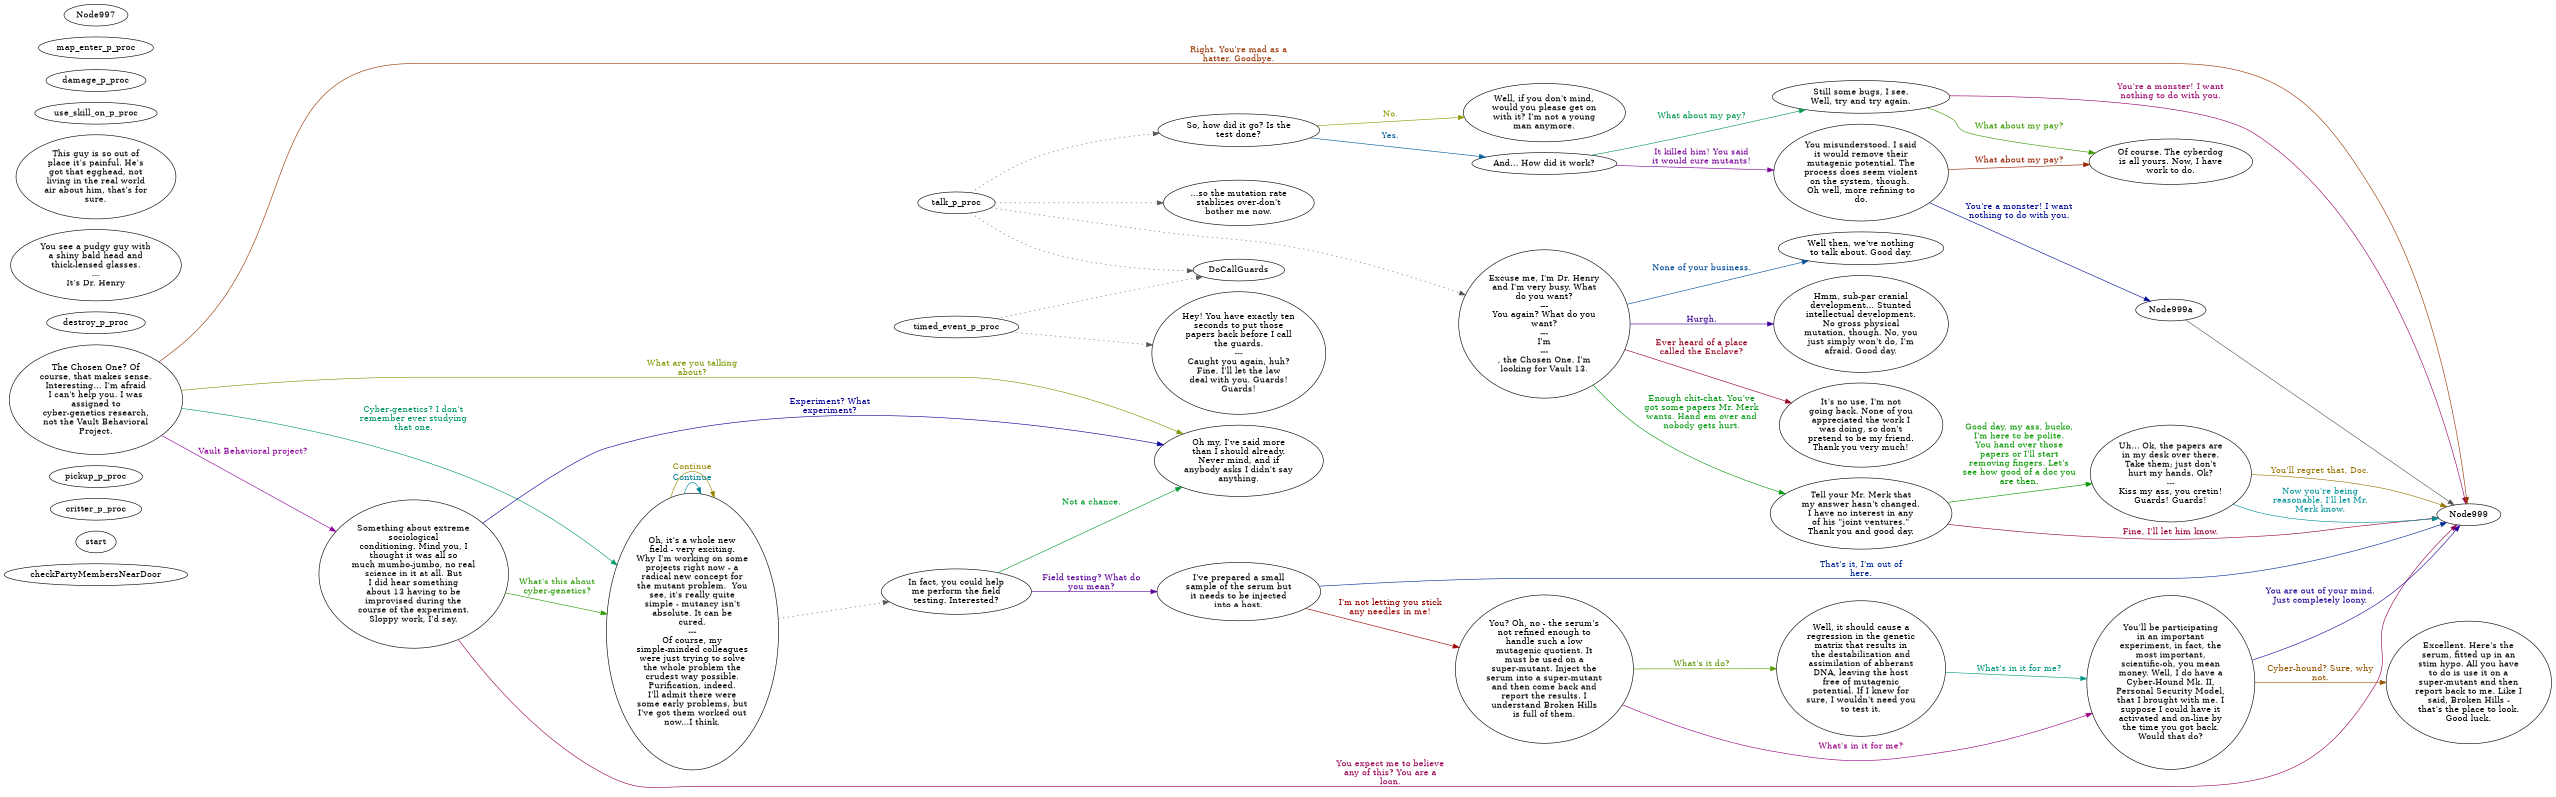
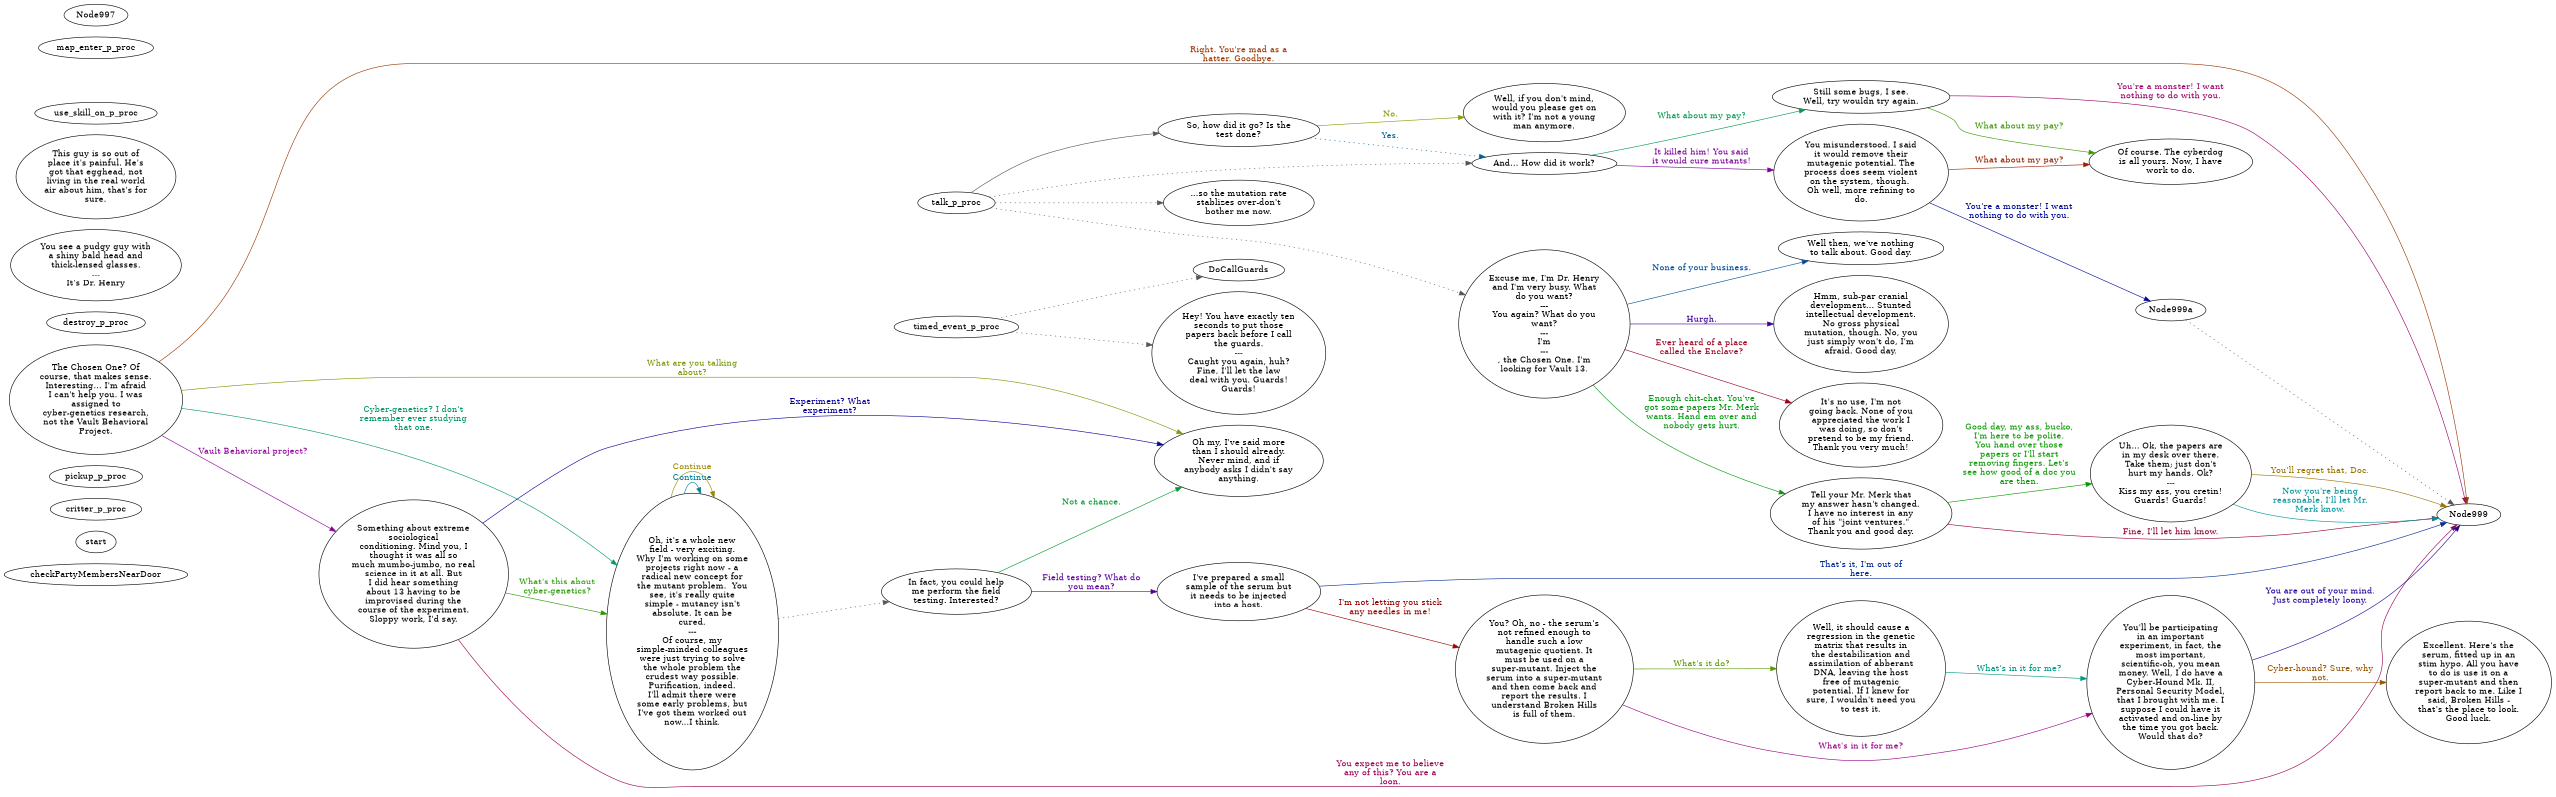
(96, 81) -> none
(1861, 97) -> (1861, 97)
(1395, 147) -> (1395, 147)
(1058, 150) -> (1058, 150)
(1074, 259) -> (1227, 170)
(2317, 411) -> (2317, 411)
